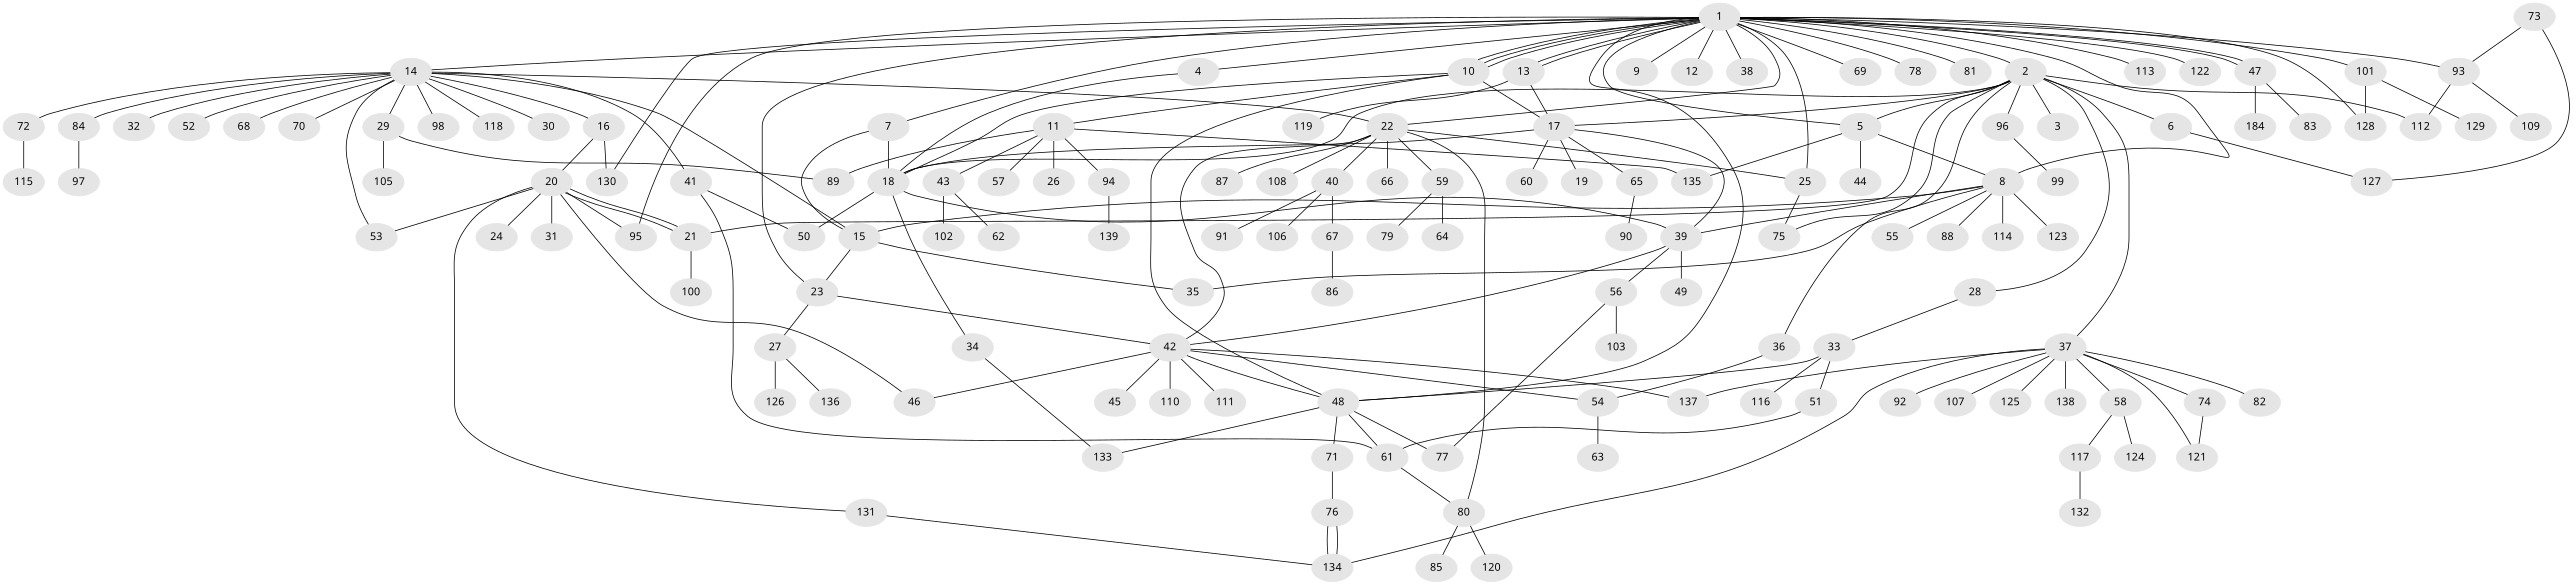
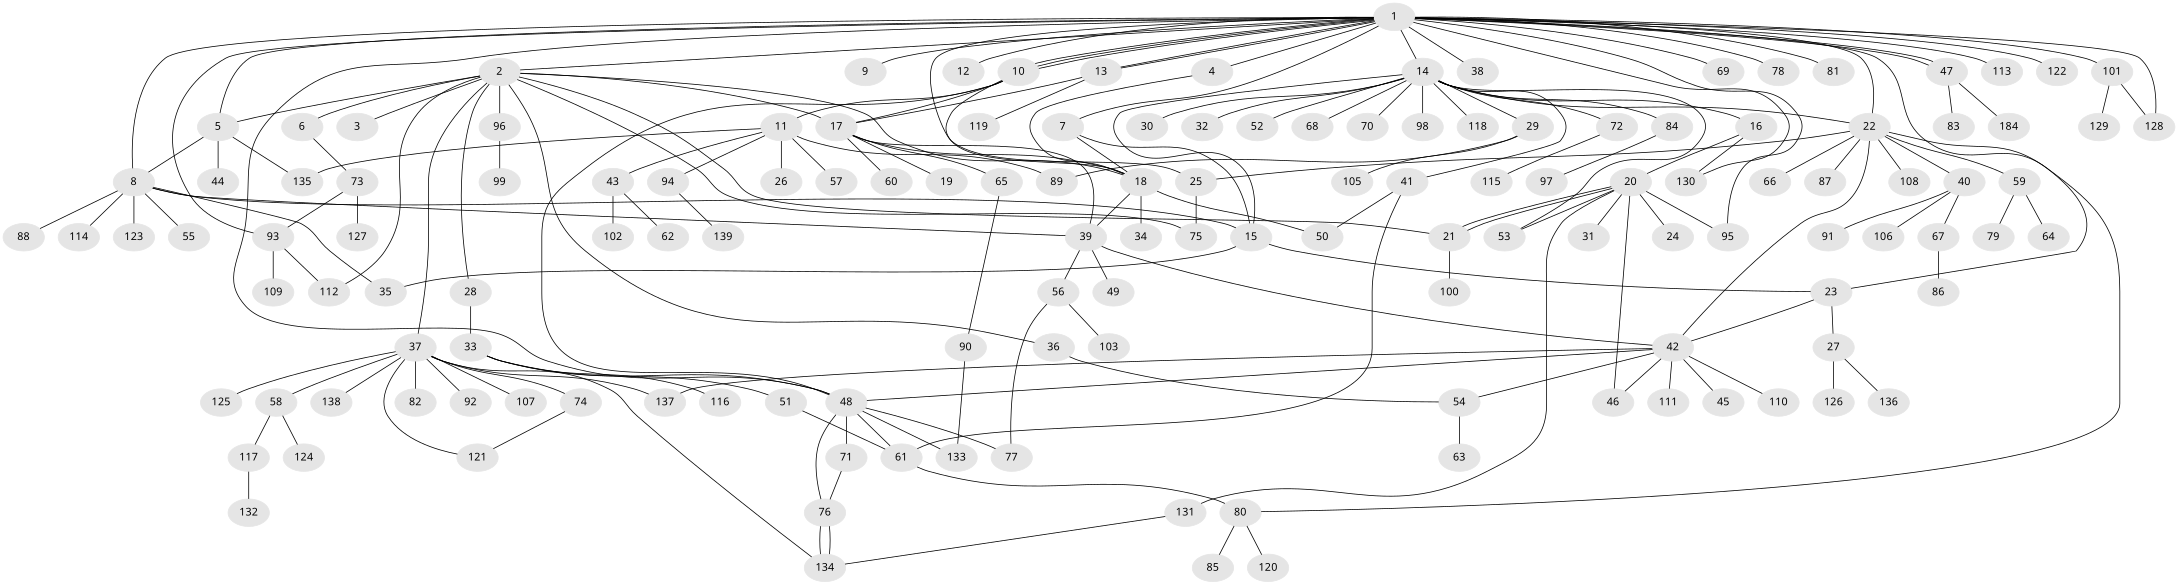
(2271, 155) -> (330, 155)
(1038, 403) -> (961, 403)
none -> (817, 455)
